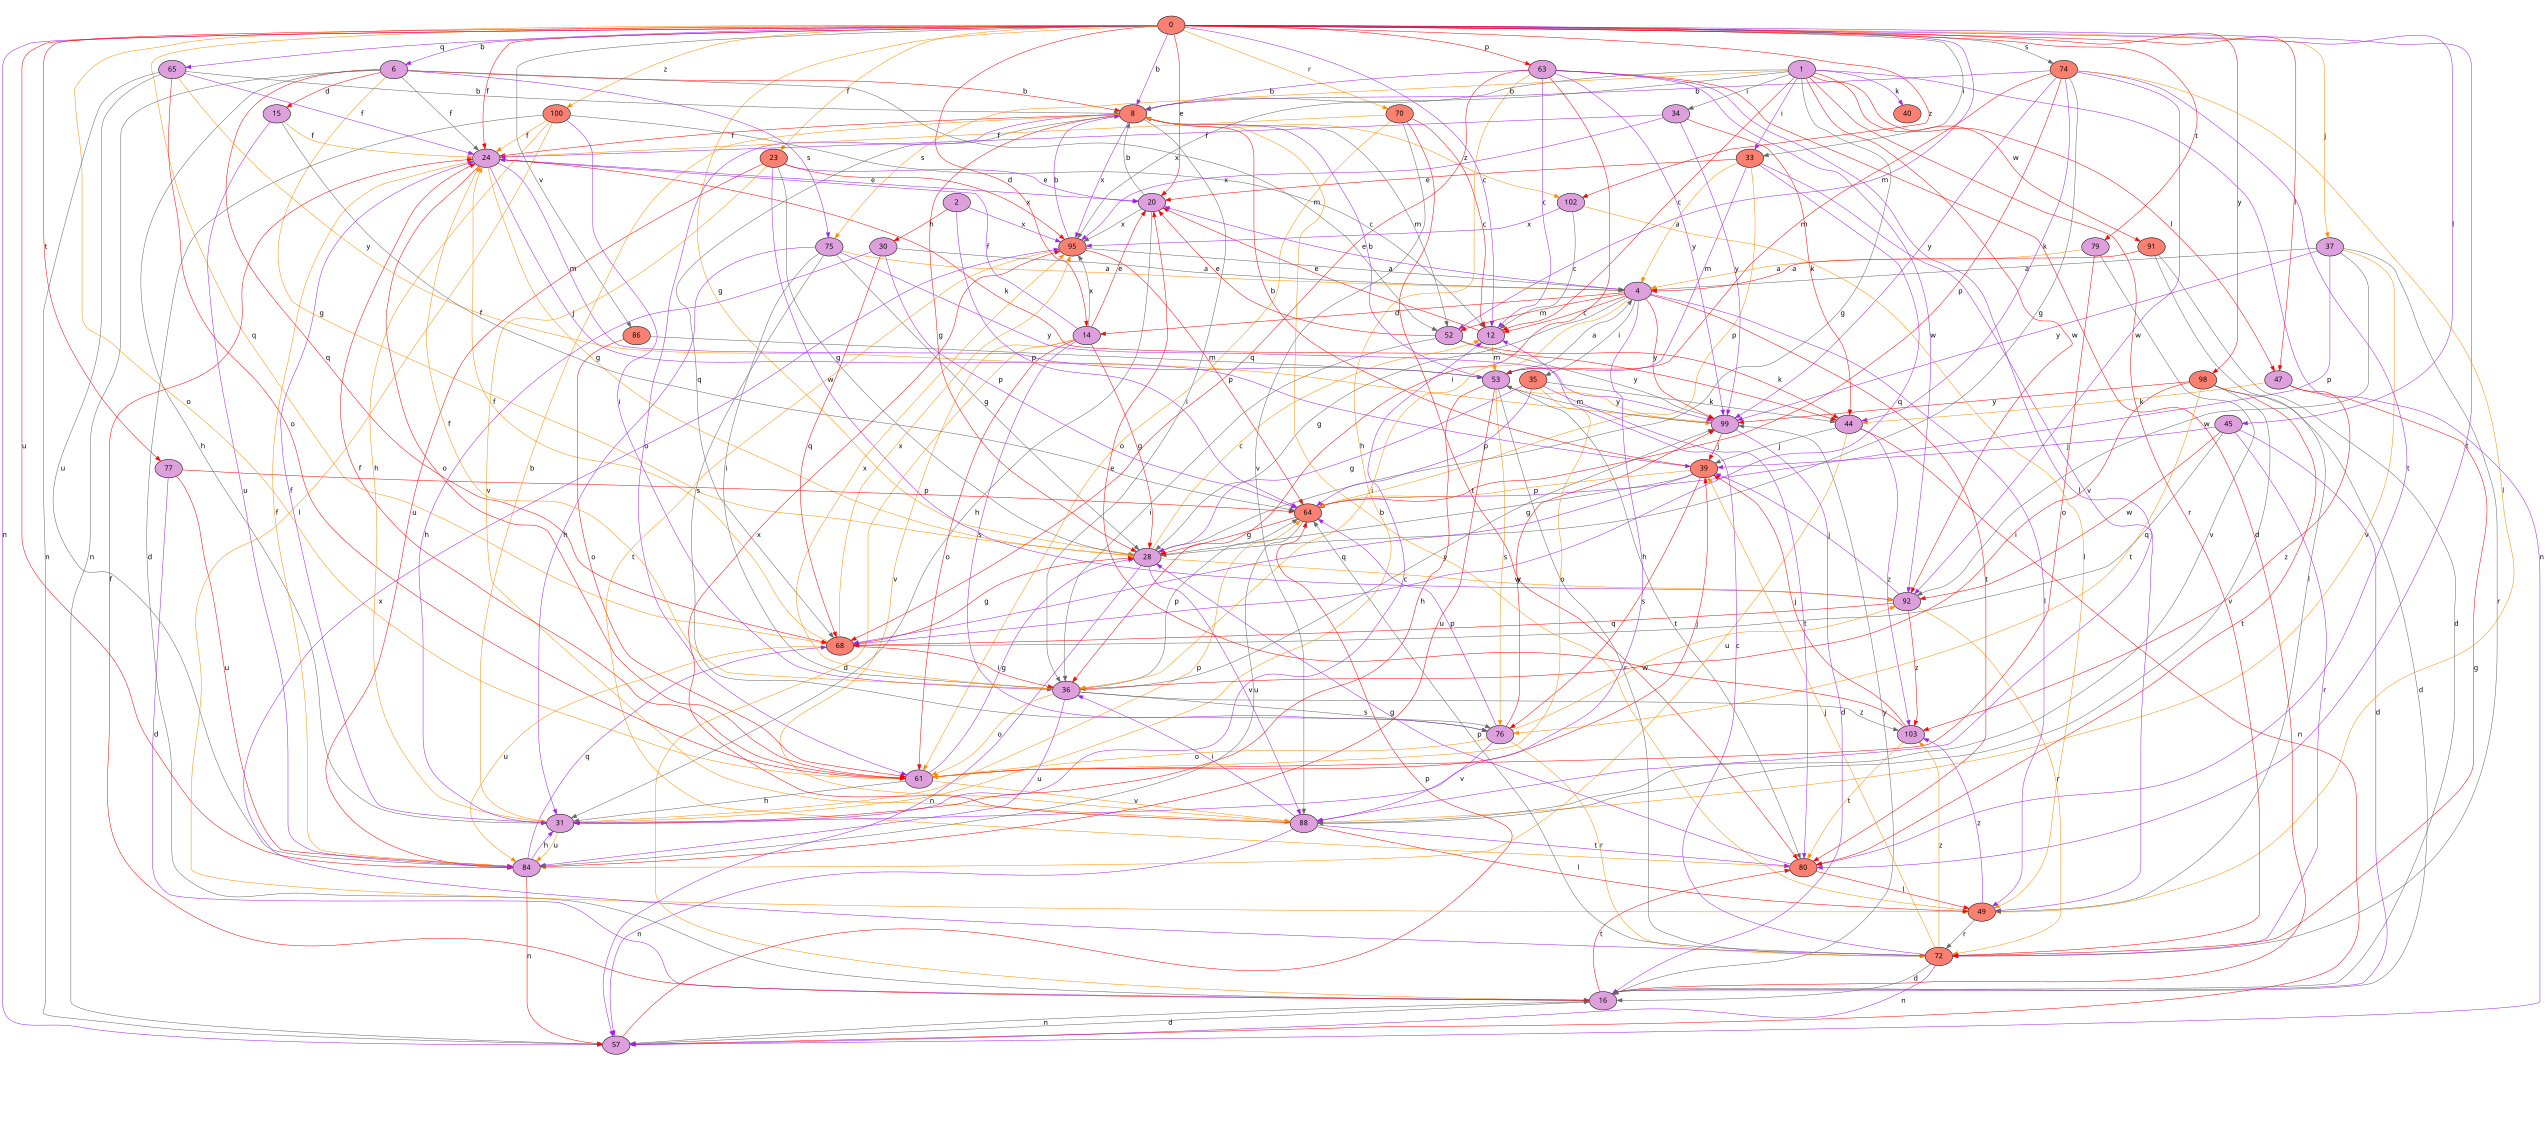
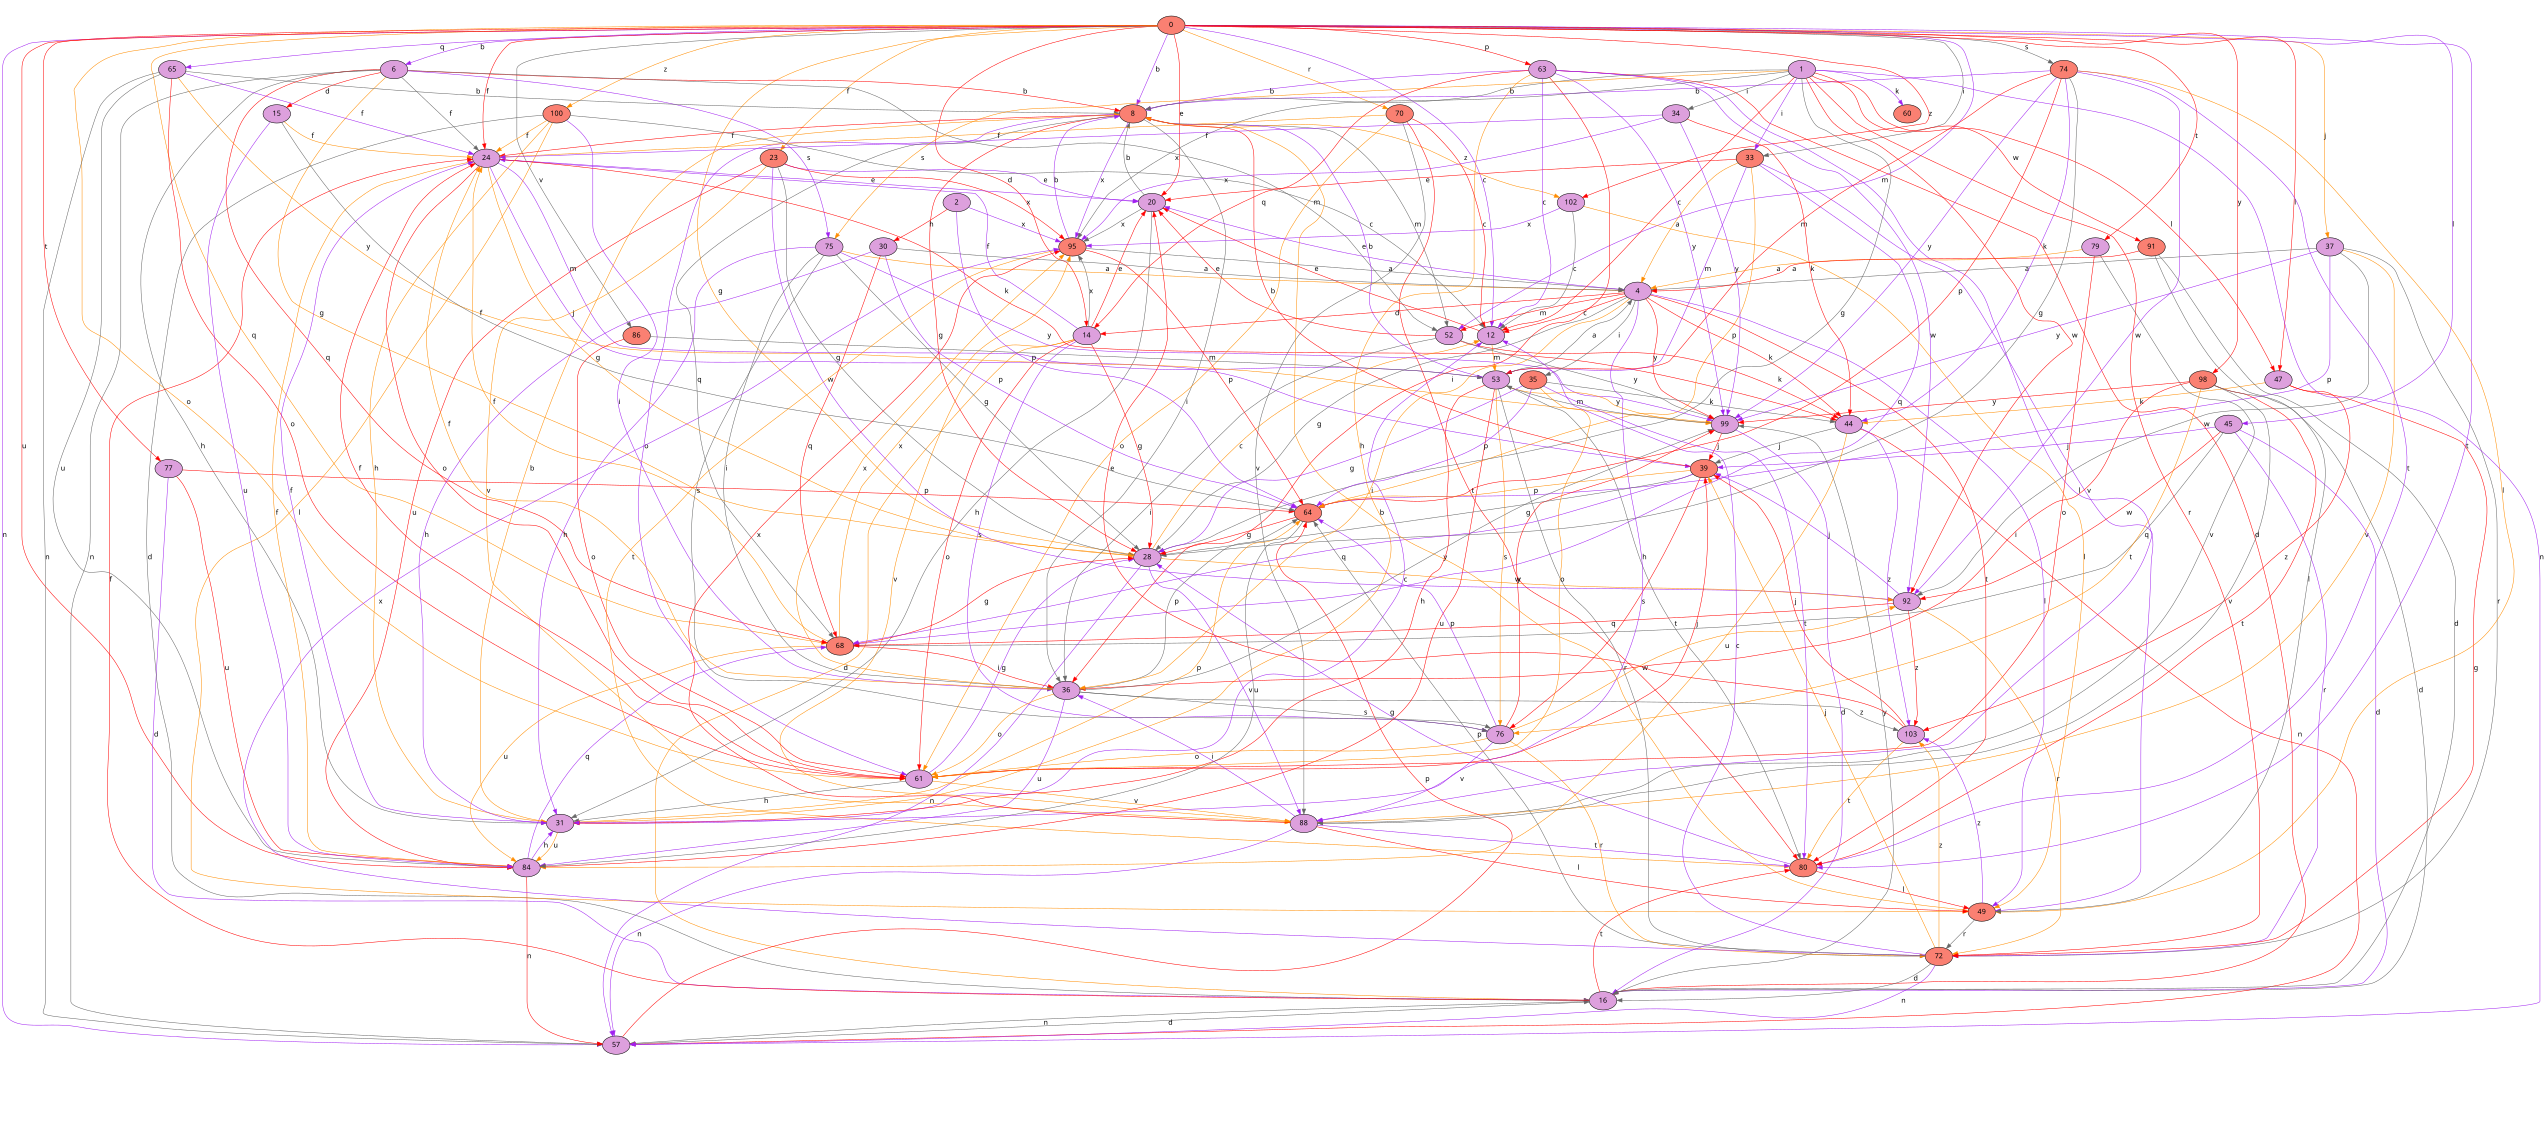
(1907, 114) -> (1907, 114)
none -> (1746, 349)
(1225, 378) -> (1304, 177)
